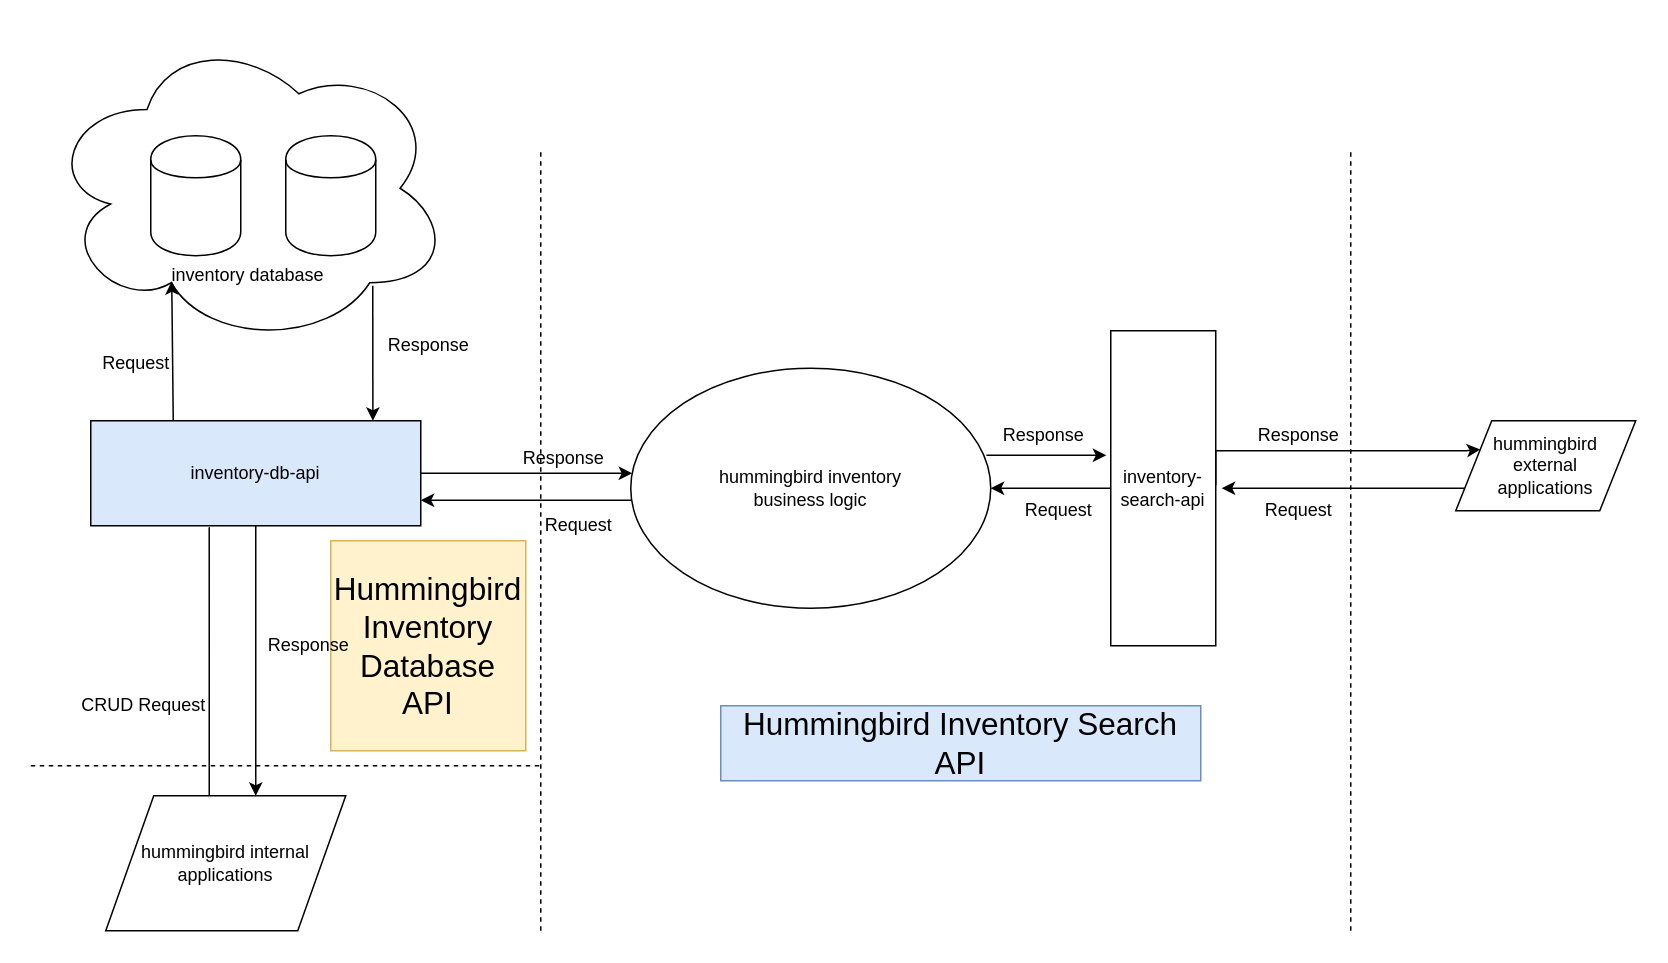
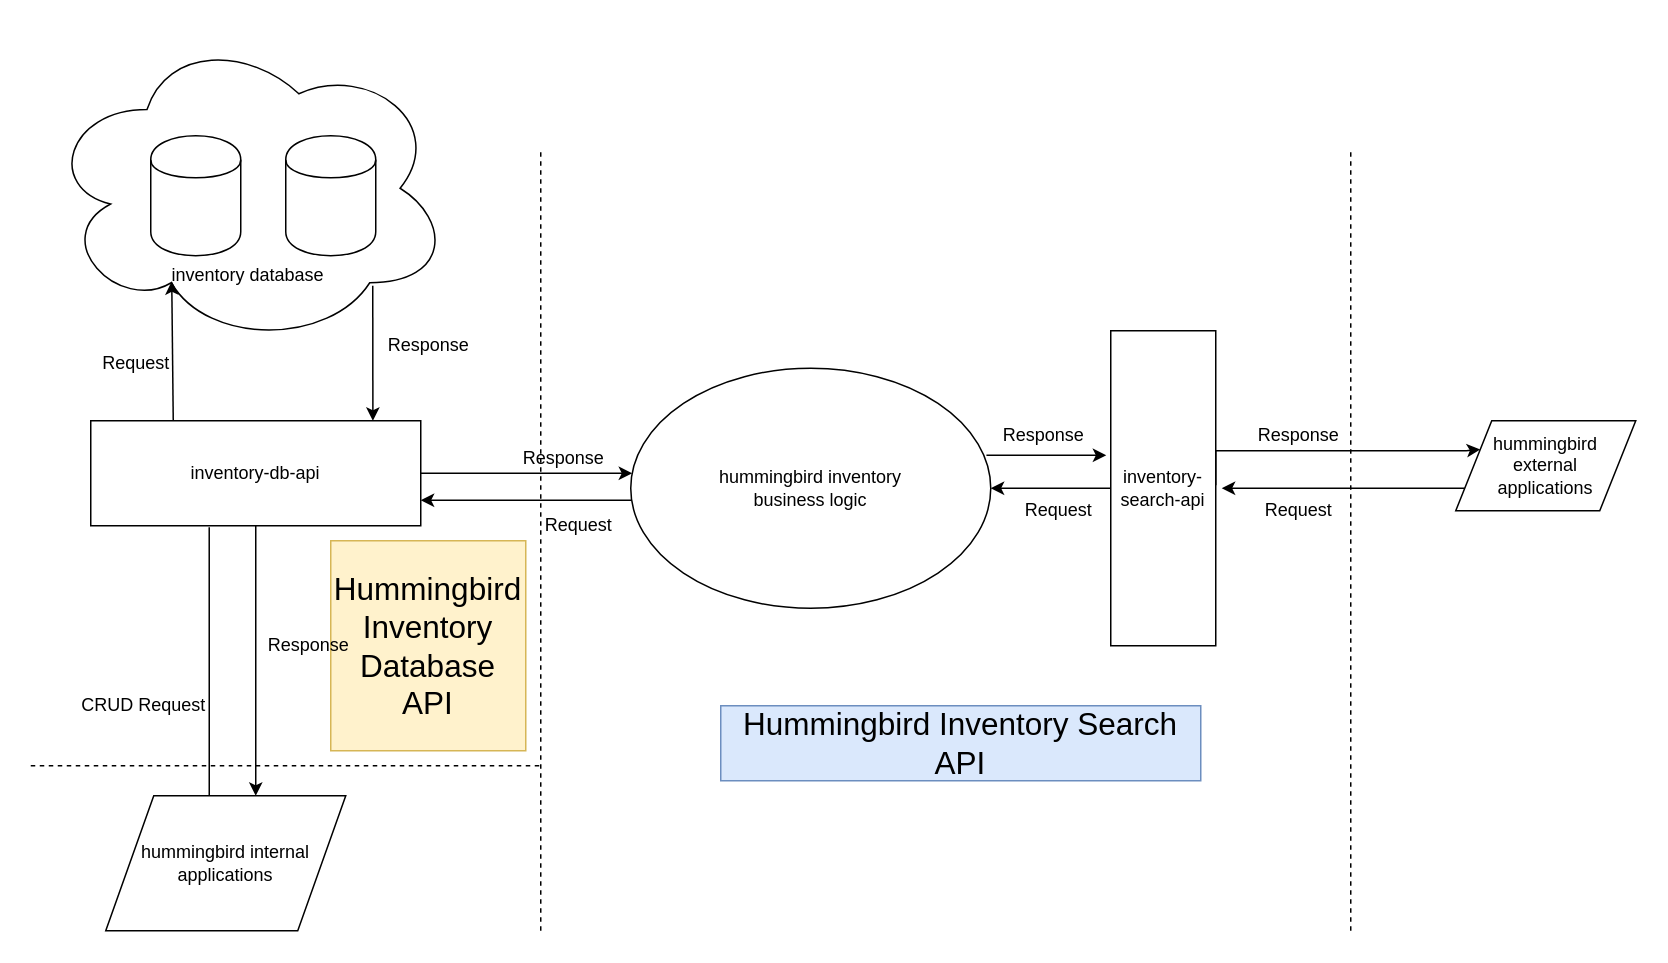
(256, 473) -> (256, 473)
